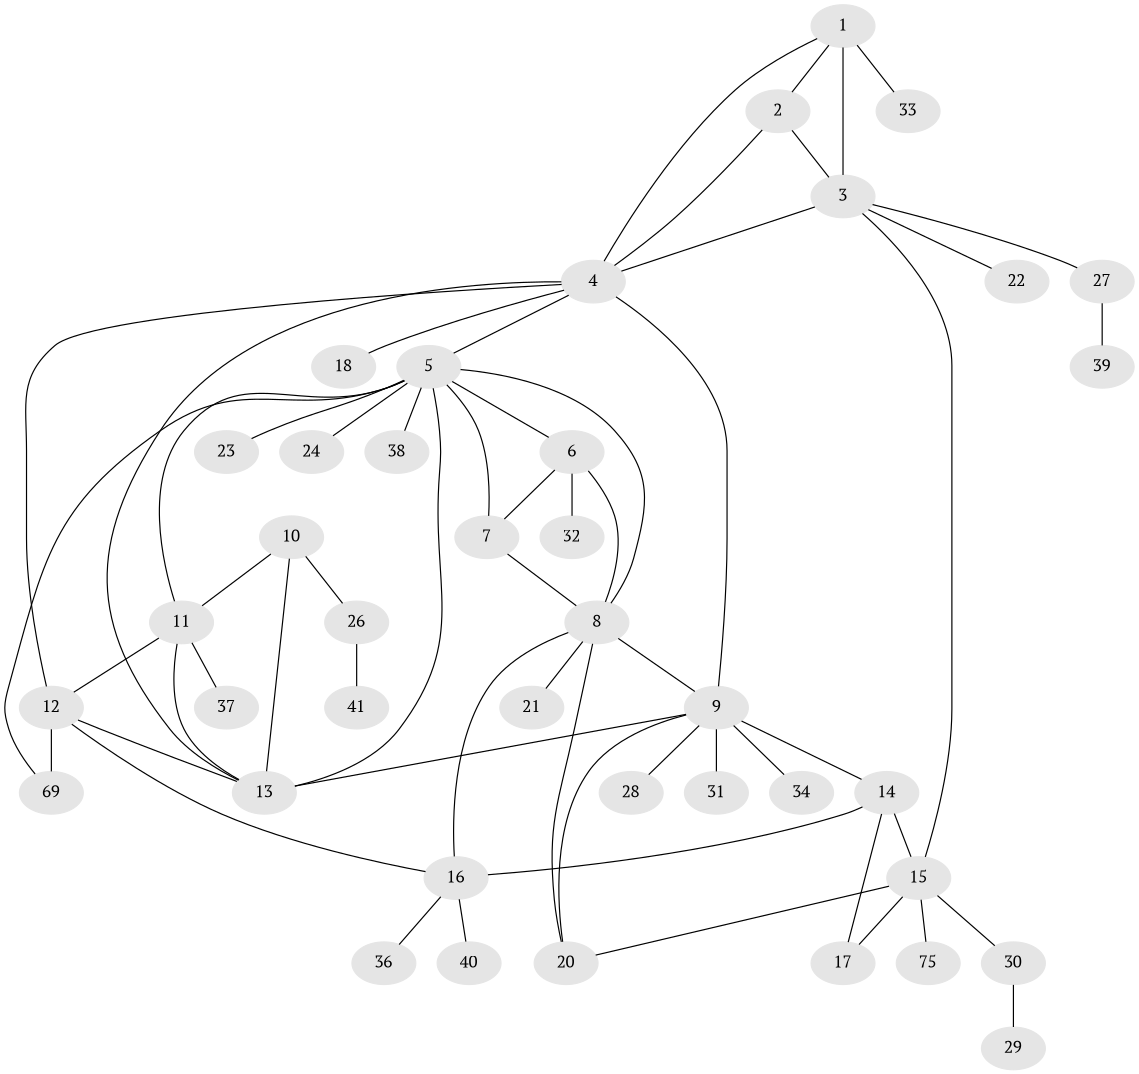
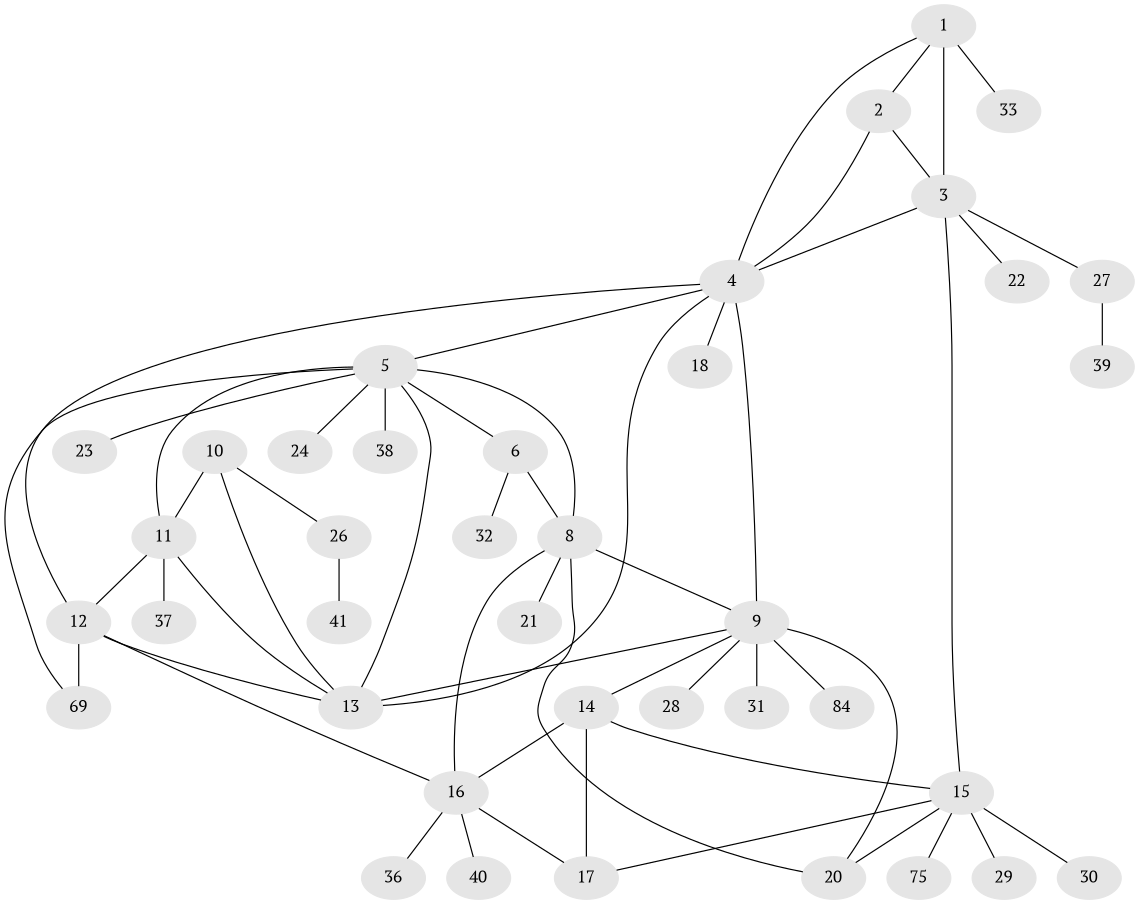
(487, 537) -> none
(802, 793) -> (842, 708)
none -> (521, 836)
(1013, 1006) -> (983, 835)
